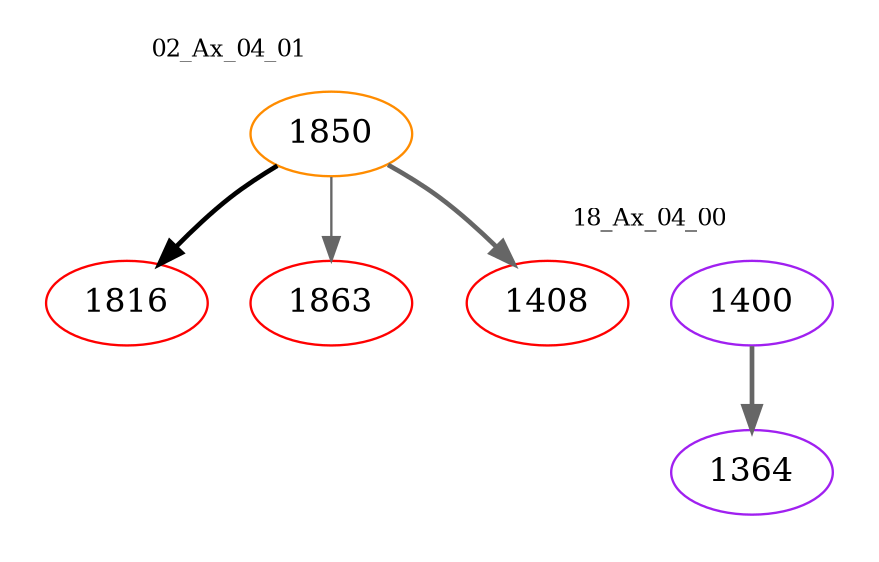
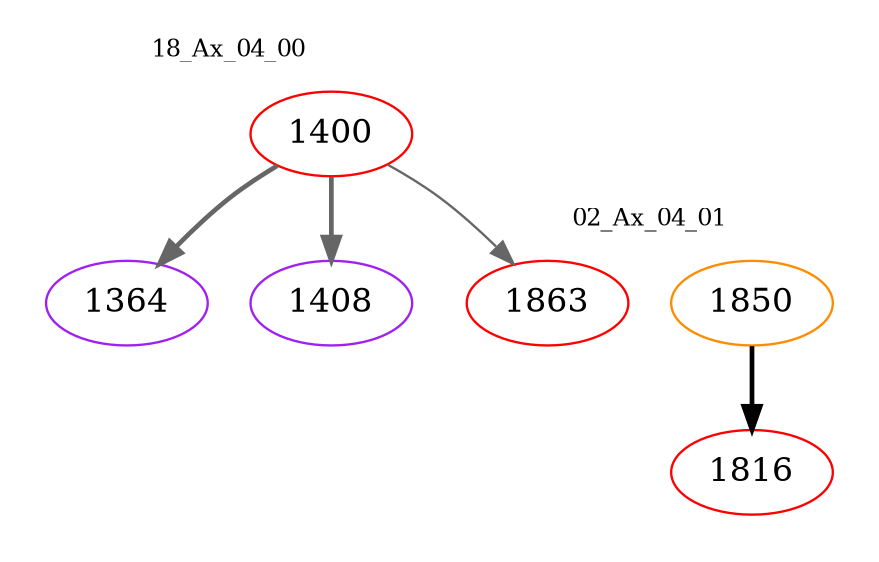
(331, 207) -> (463, 217)
(463, 217) -> (331, 207)
(548, 303) -> (331, 303)
(752, 303) -> (331, 134)
